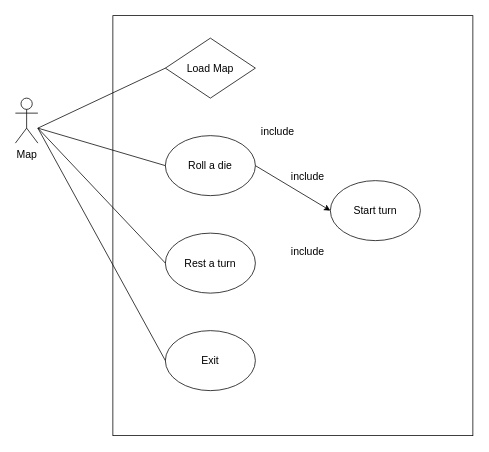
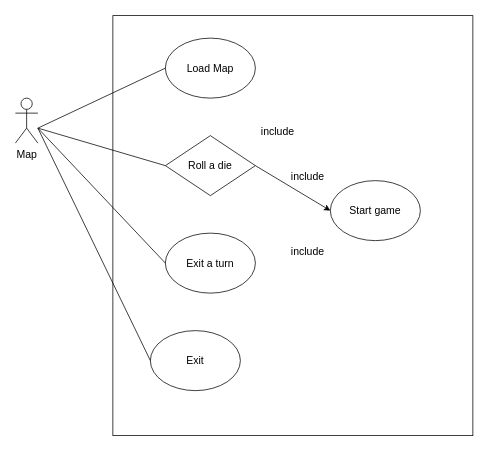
(210, 68) -> (210, 68)
(210, 165) -> (210, 165)
(375, 210) -> (375, 210)
(210, 263) -> (210, 263)
(210, 360) -> (195, 360)
